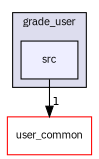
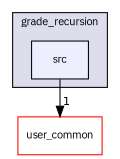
(49, 23) -> (60, 23)
